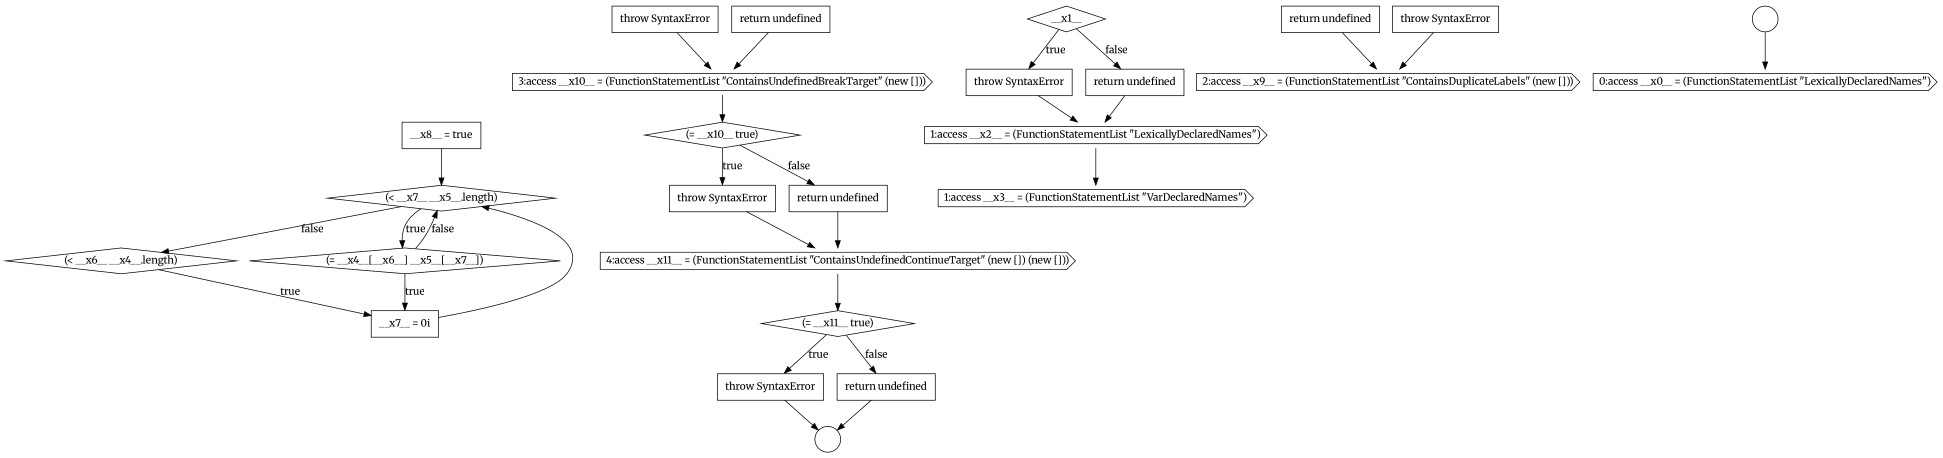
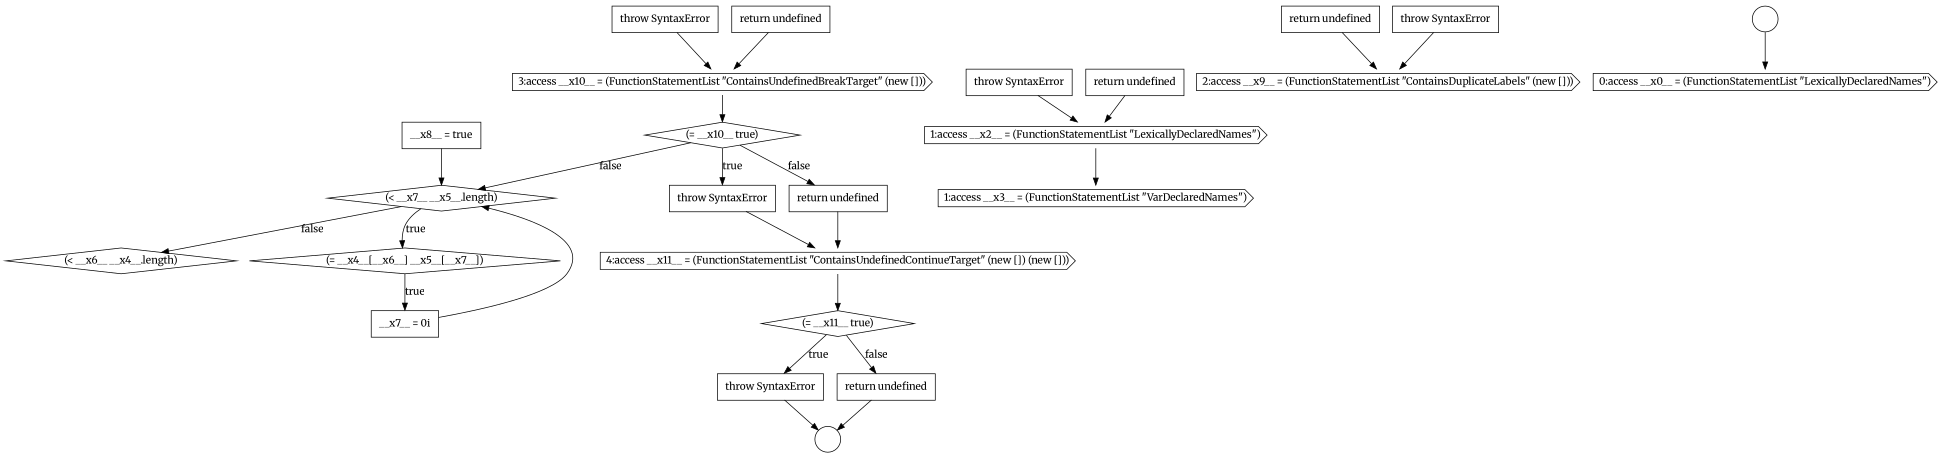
(1066, 19) -> none
(426, 234) -> (588, 165)
(261, 292) -> none
